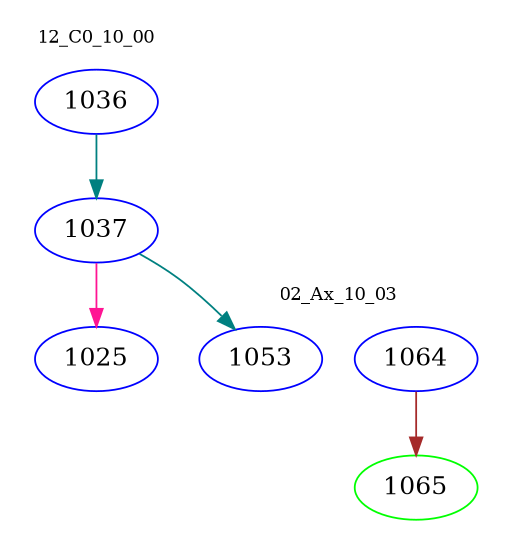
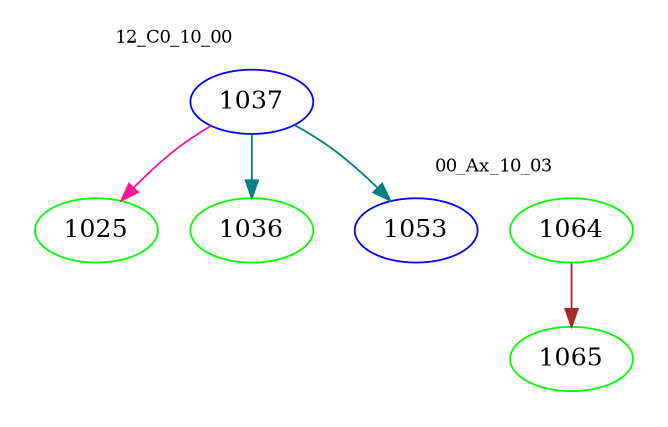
(96, 102) -> (252, 230)
(96, 157) -> (252, 157)
(338, 296) -> (494, 167)
(96, 359) -> (96, 230)
(416, 359) -> (572, 230)
